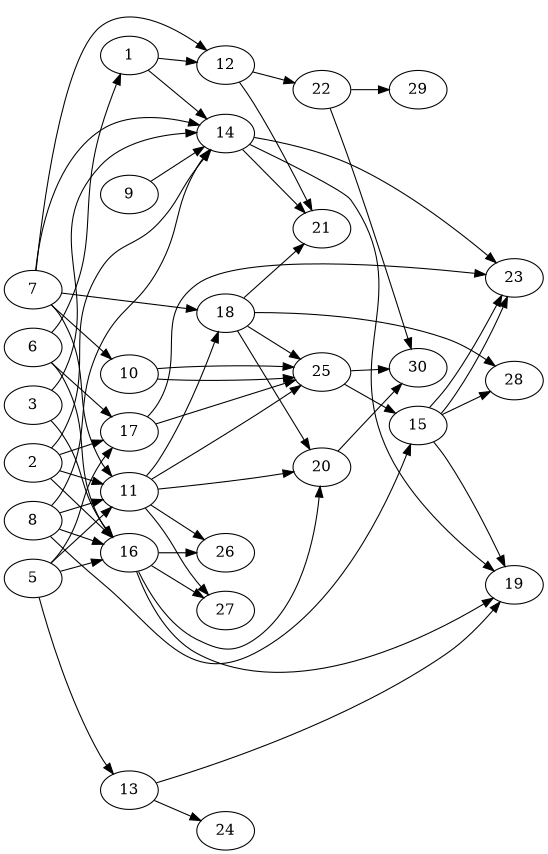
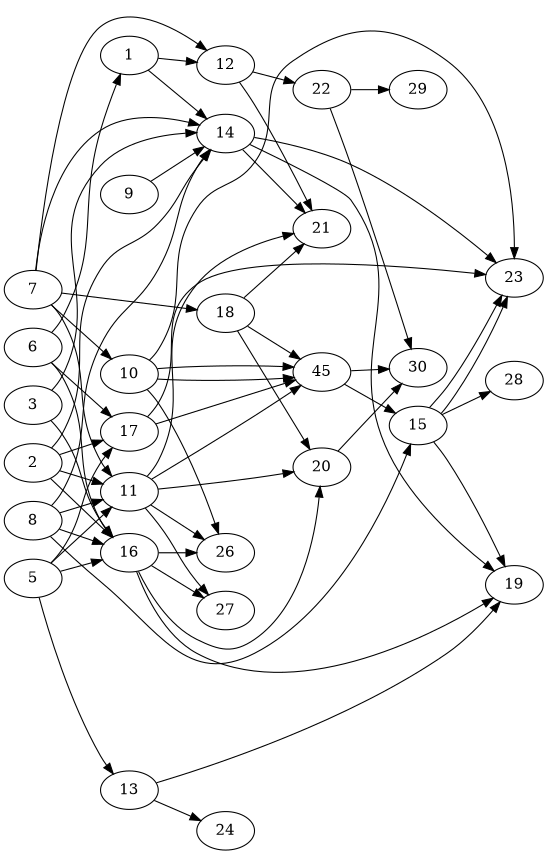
none -> (303, 55)
(368, 320) -> none
(322, 372) -> (322, 372)
(189, 405) -> (173, 391)
none -> (185, 450)
